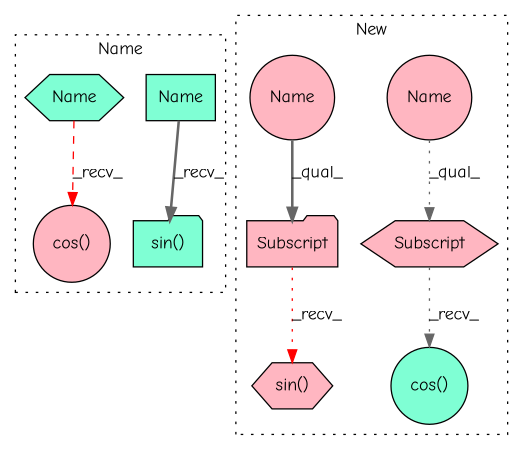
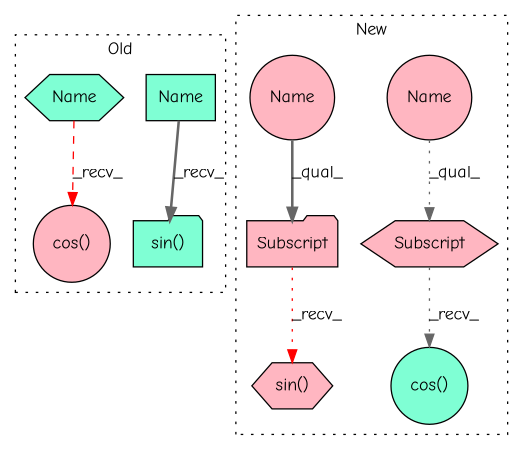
(121, 50) -> (121, 50)
